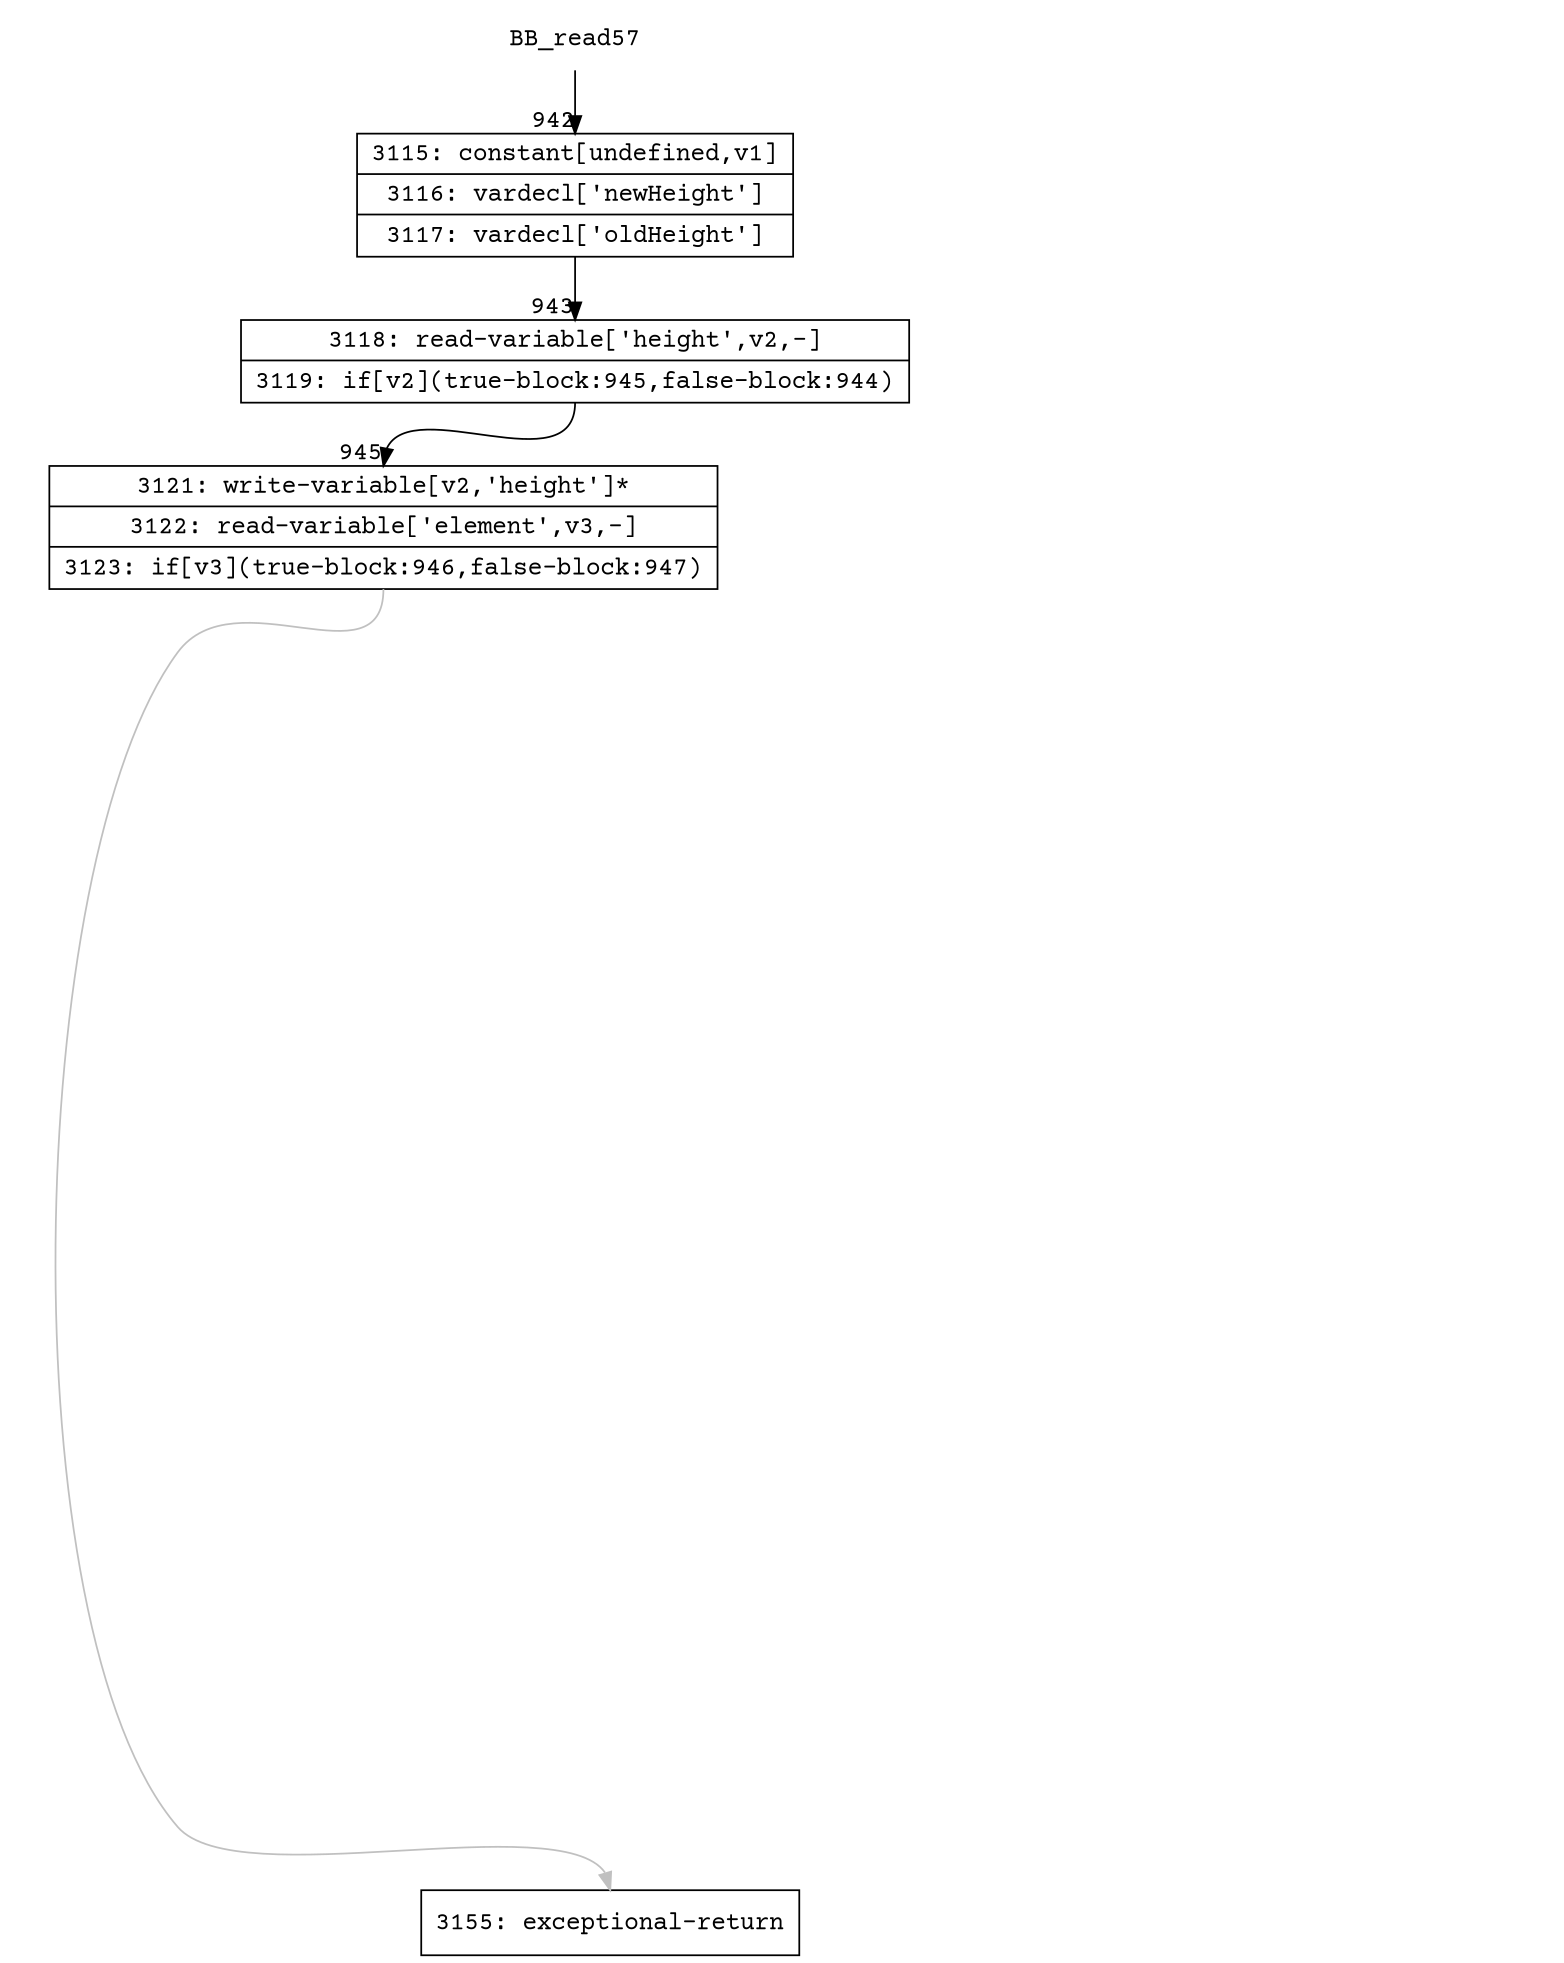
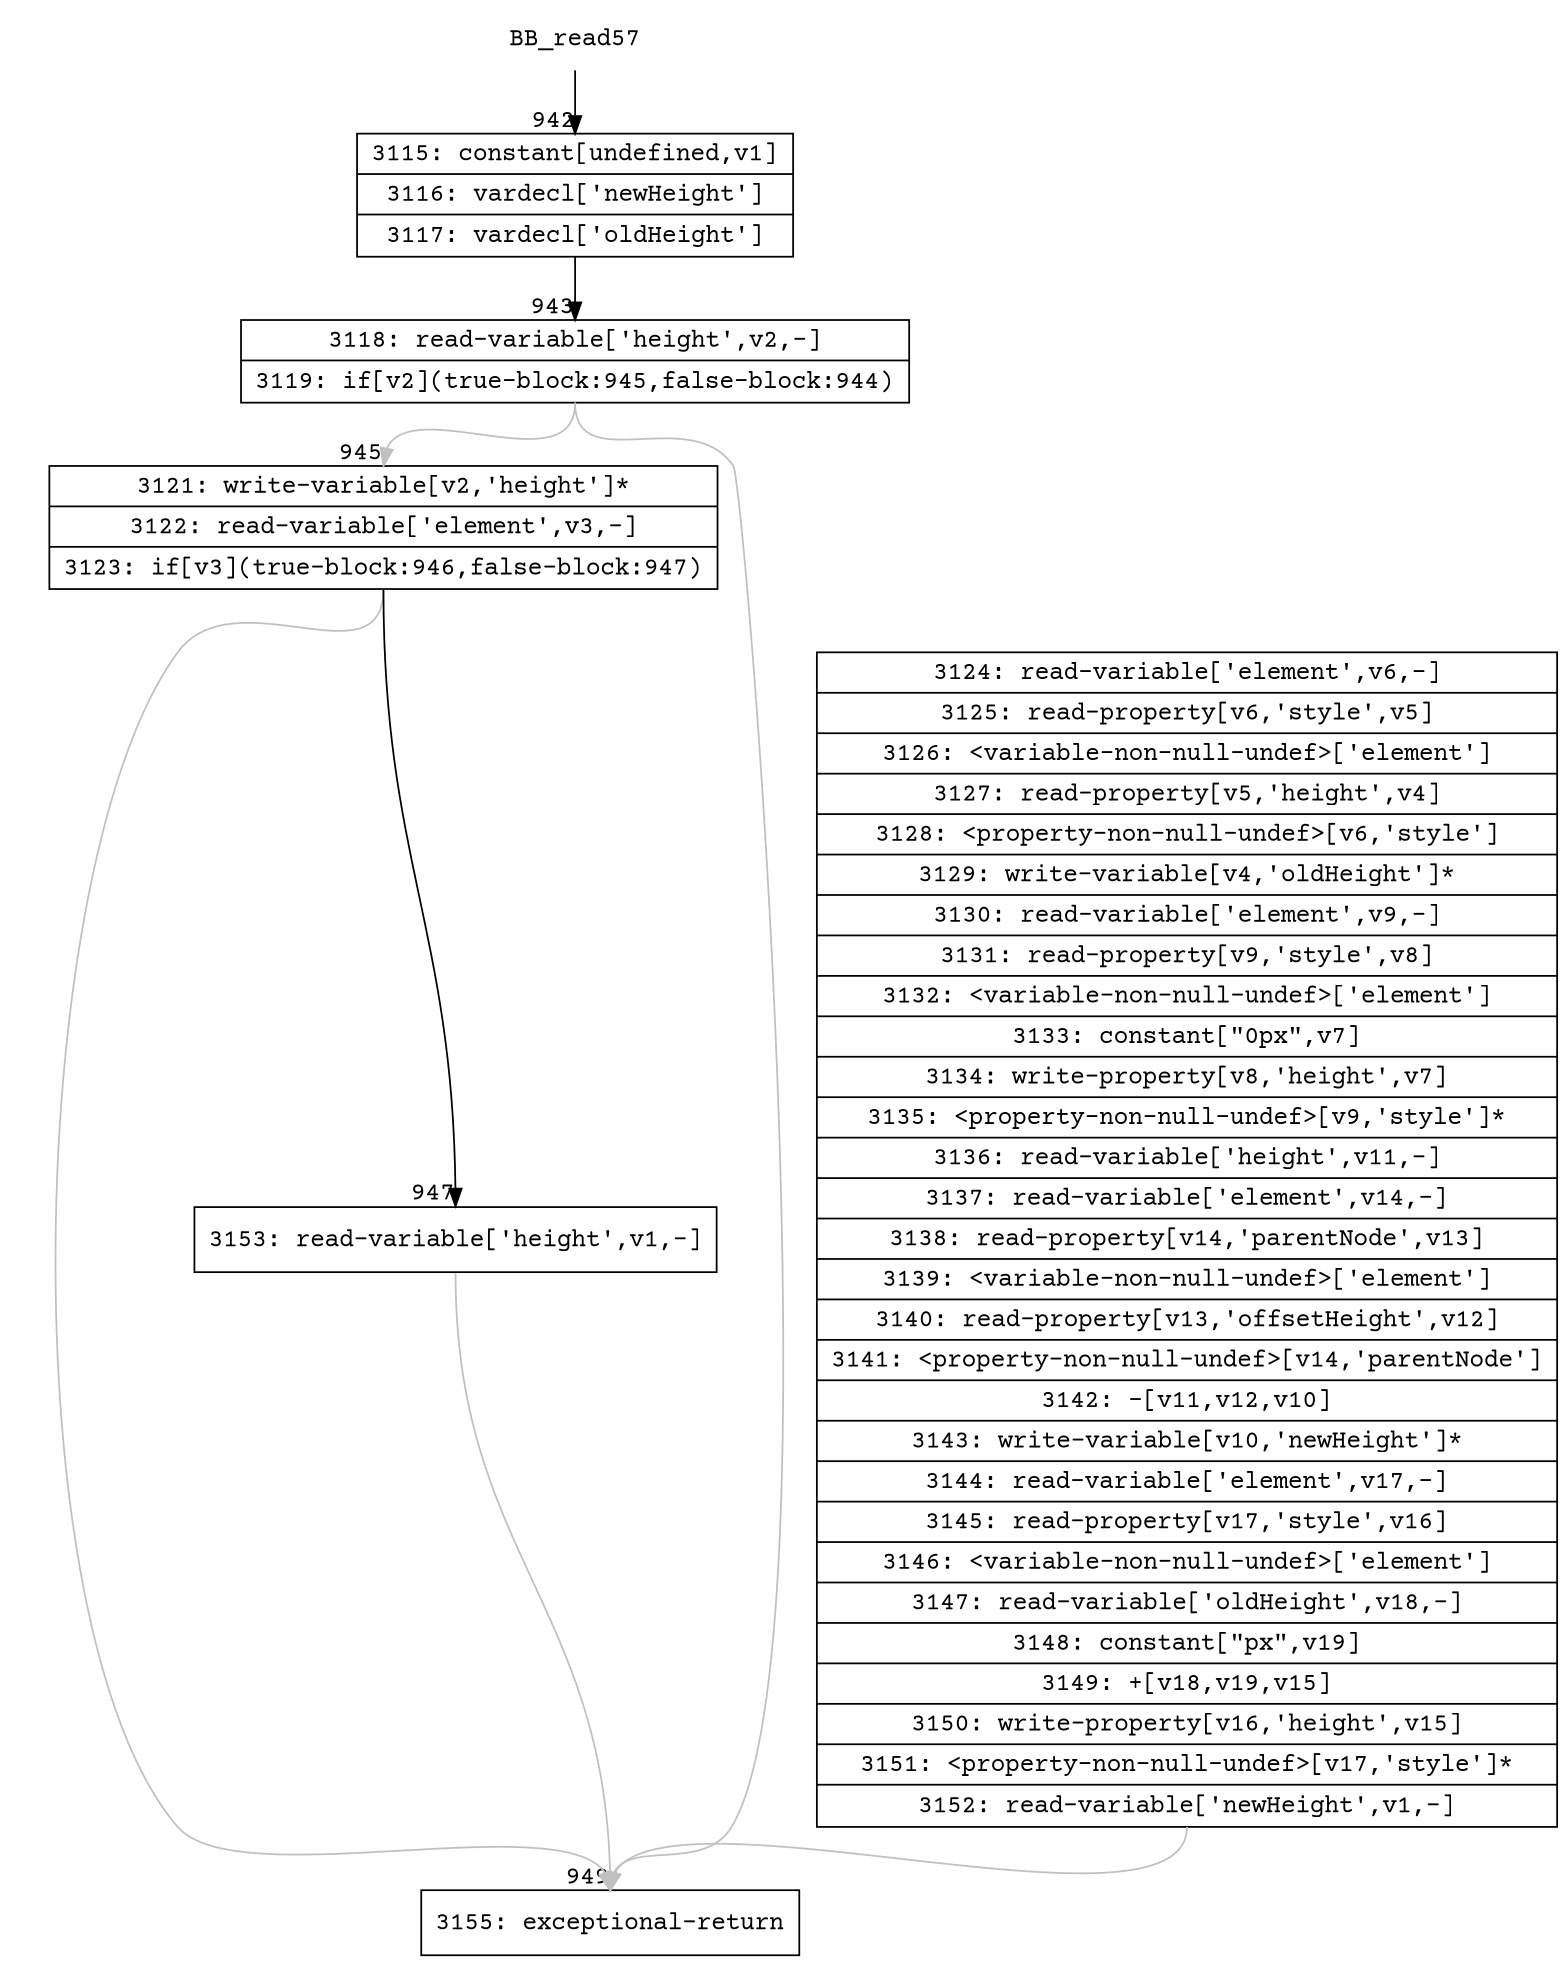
(488, 436) -> (488, 436)
none -> (778, 1120)
none -> (456, 1240)
none -> (1187, 1240)
